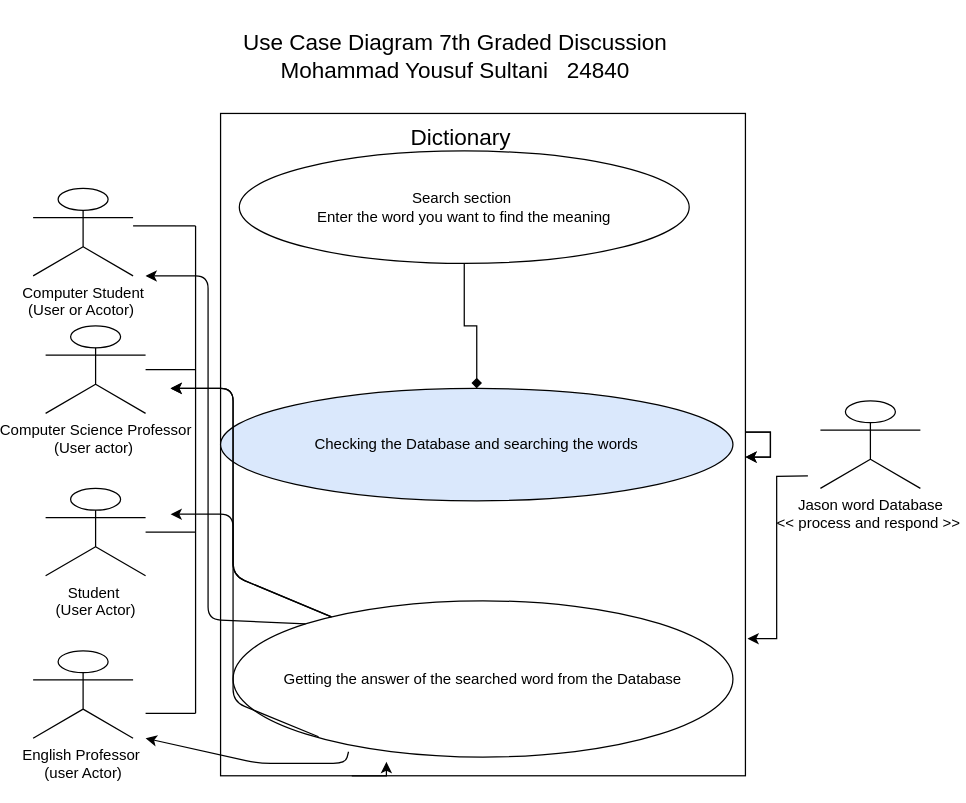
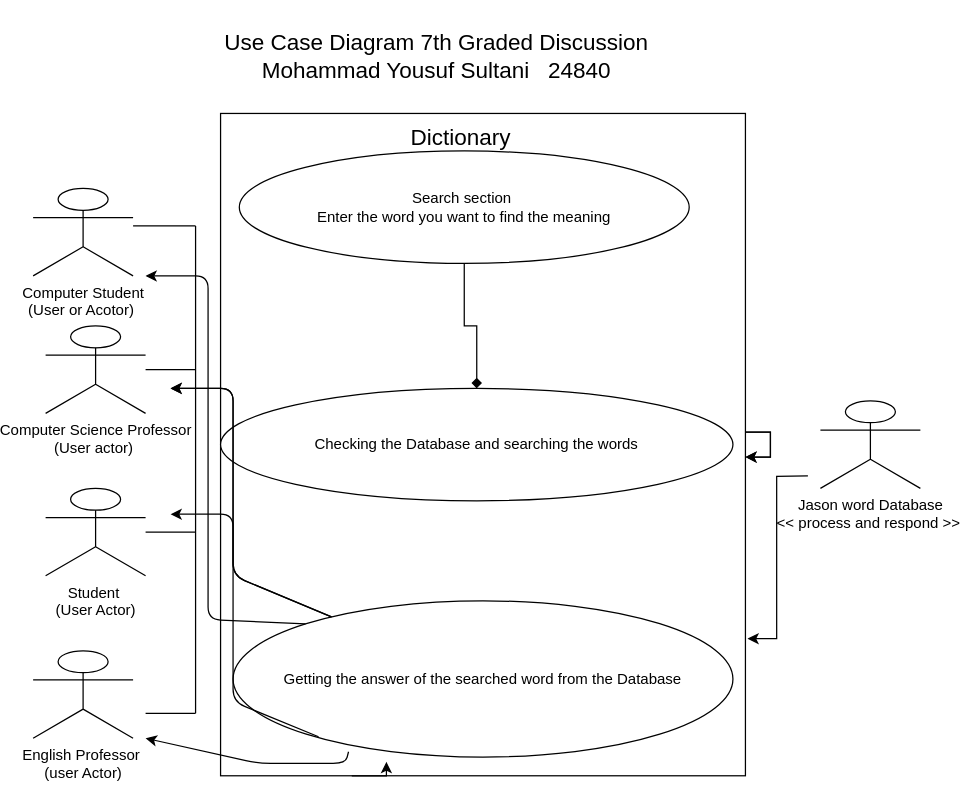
(458, 57) -> (439, 57)
(477, 444) -> (477, 444)
